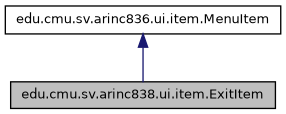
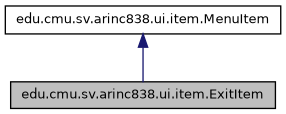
(143, 20) -> (143, 20)
